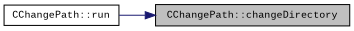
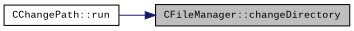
(253, 15) -> (253, 15)
